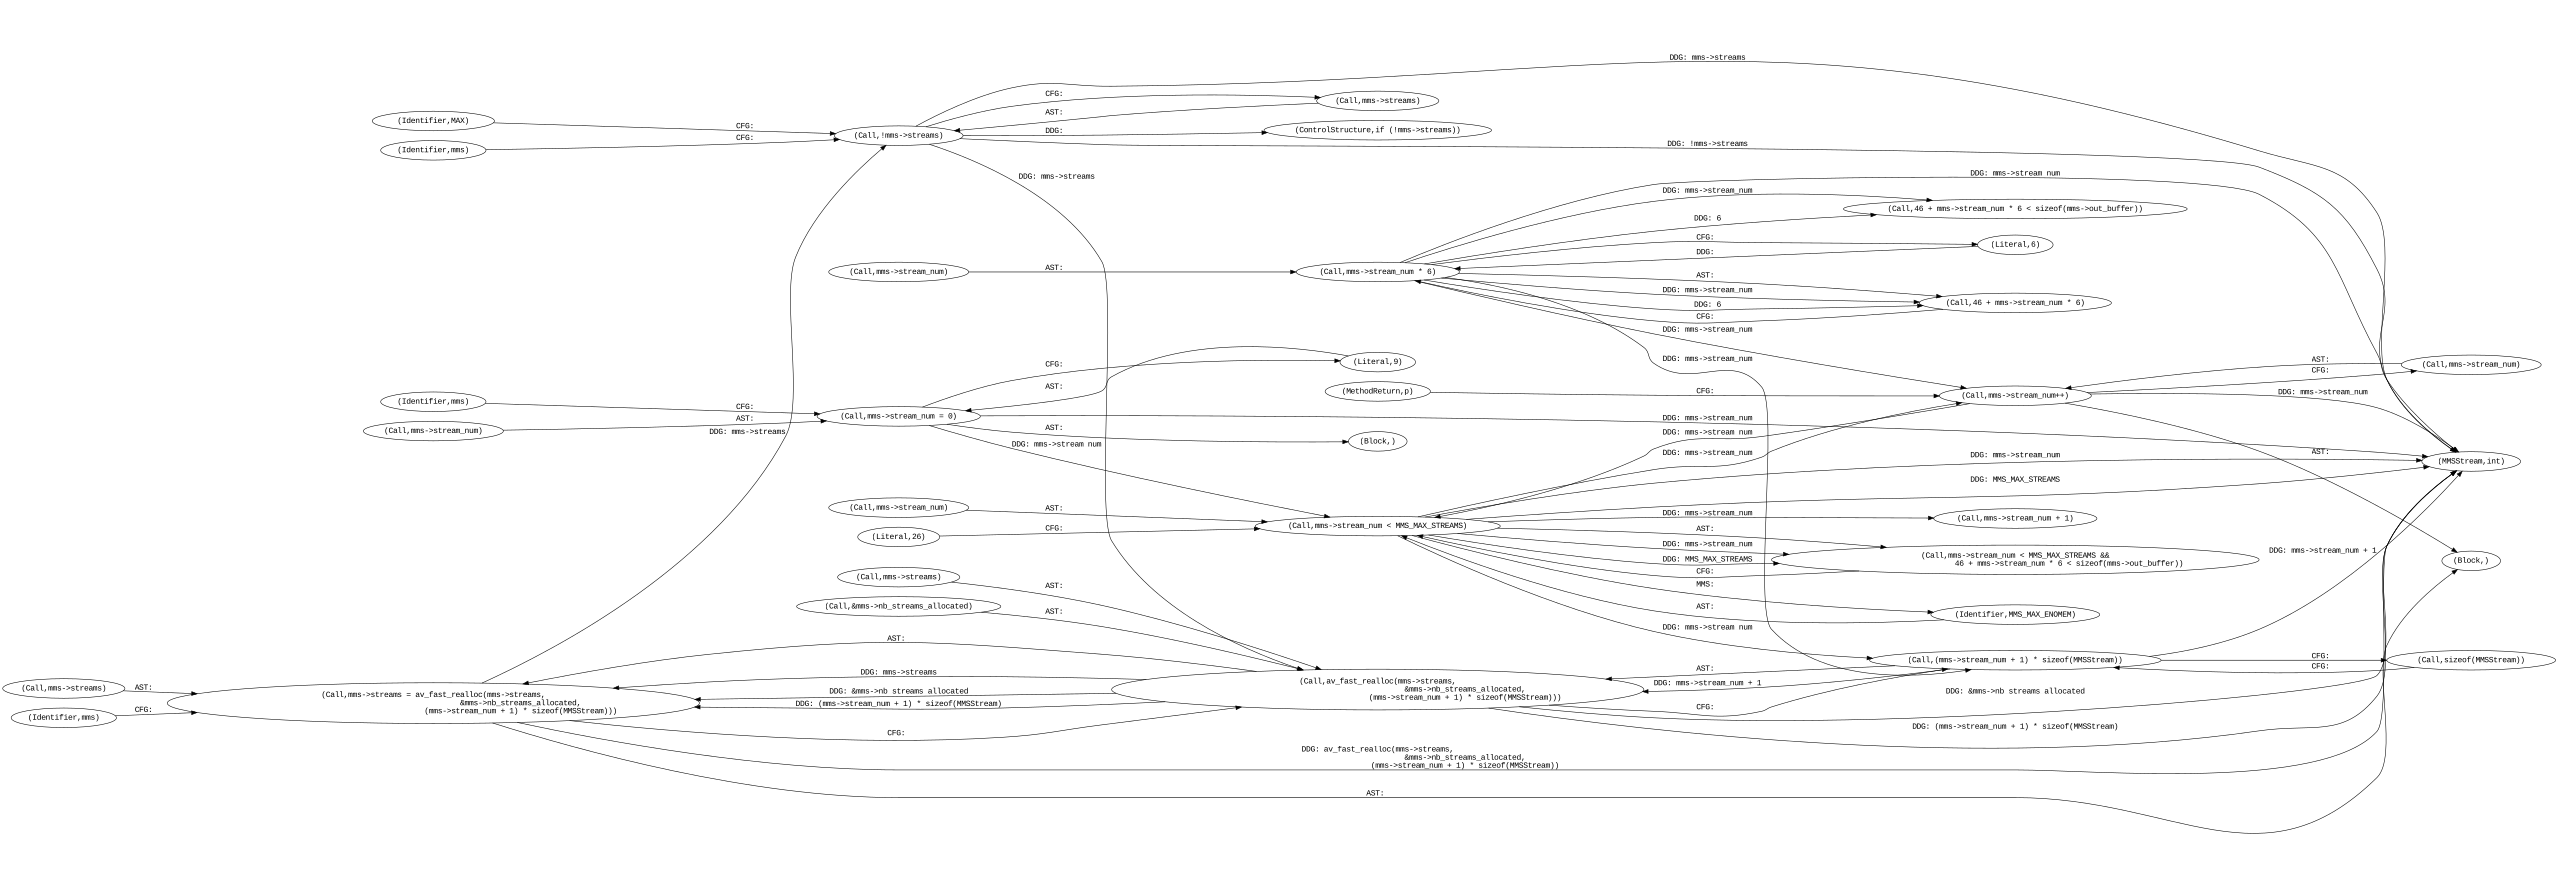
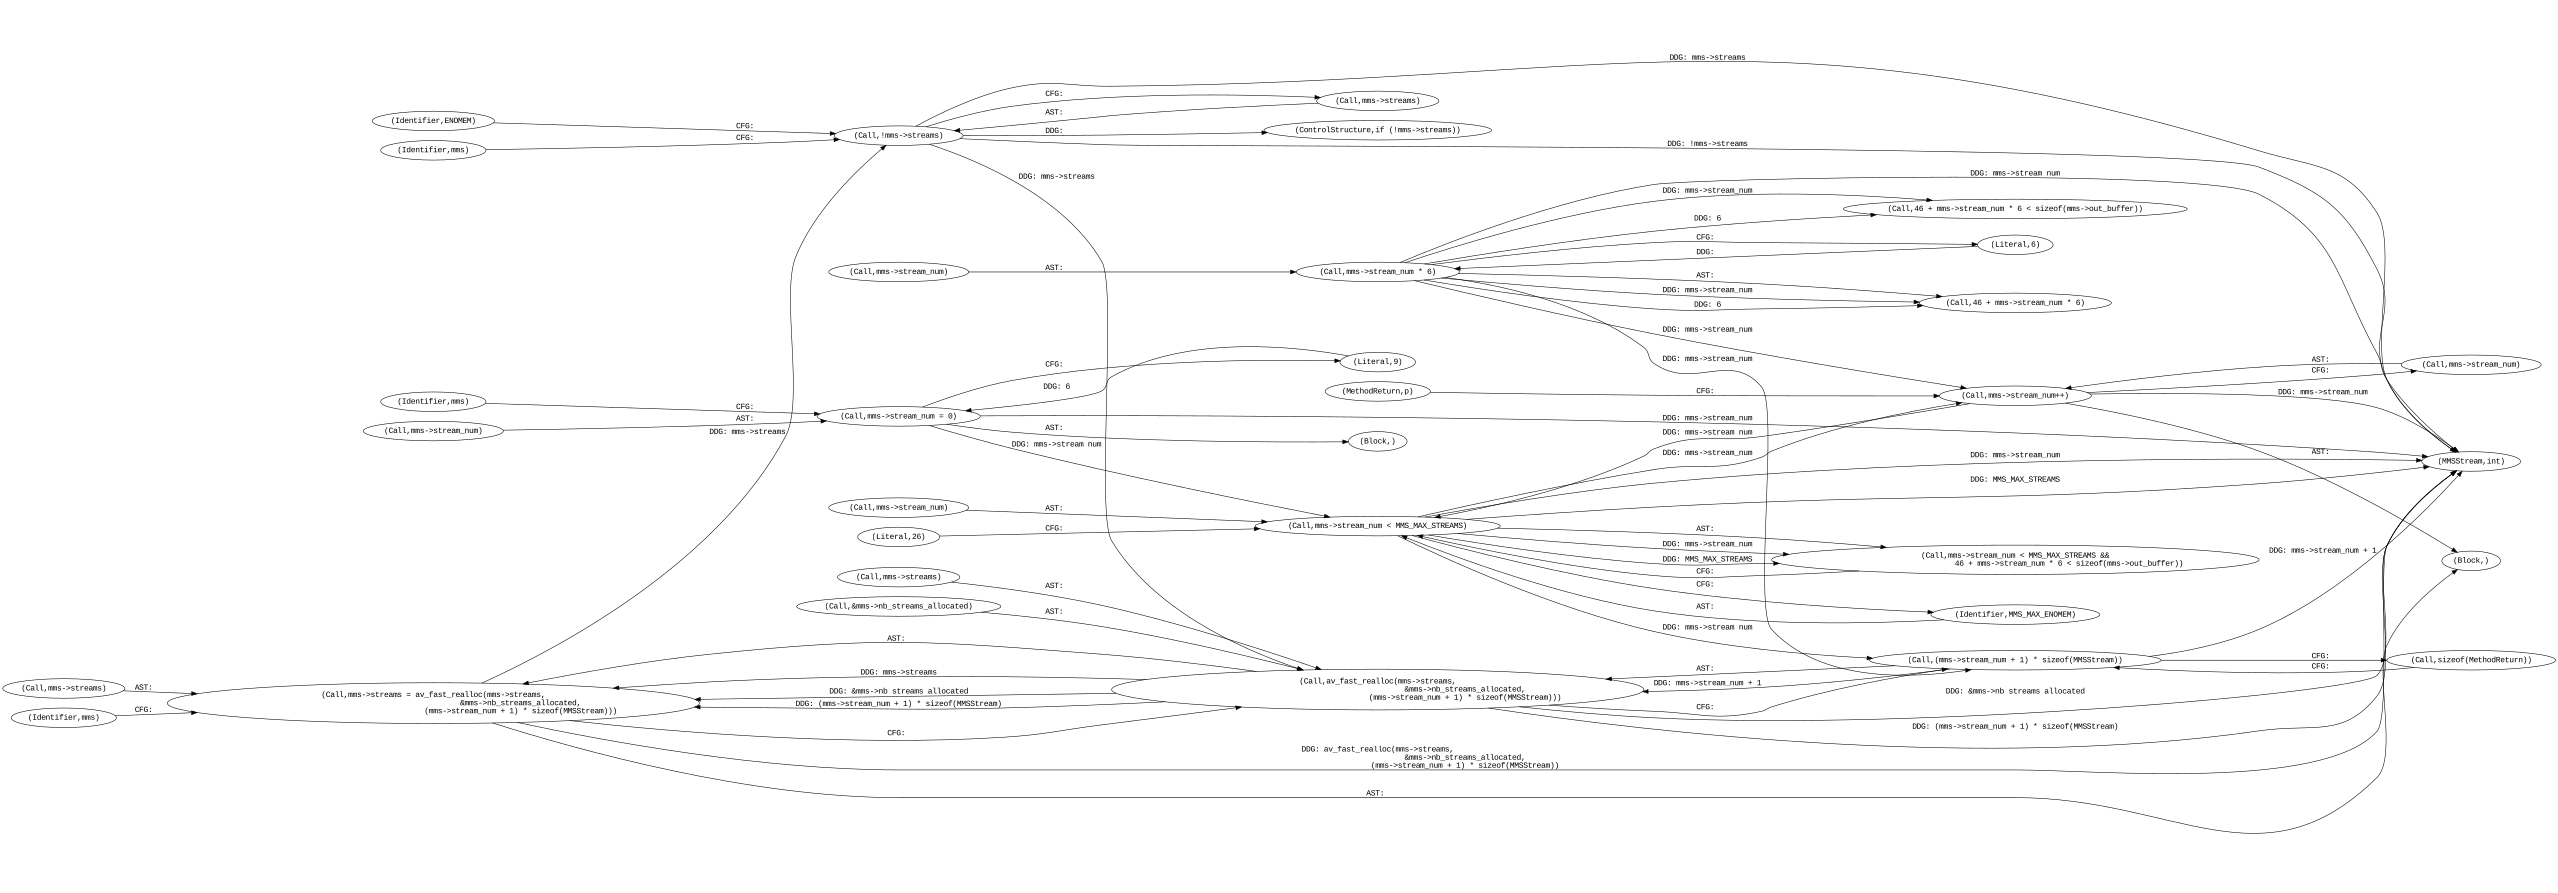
(433, 121) -> (433, 121)
(1680, 323) -> none
(1057, 387) -> (1057, 387)
(2015, 519) -> none
(1708, 584) -> (1708, 584)
(2471, 660) -> (2471, 660)
